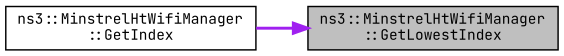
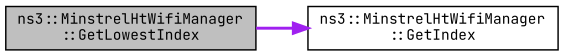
(275, 28) -> (275, 28)
